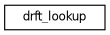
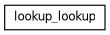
(55, 18) -> (55, 18)
